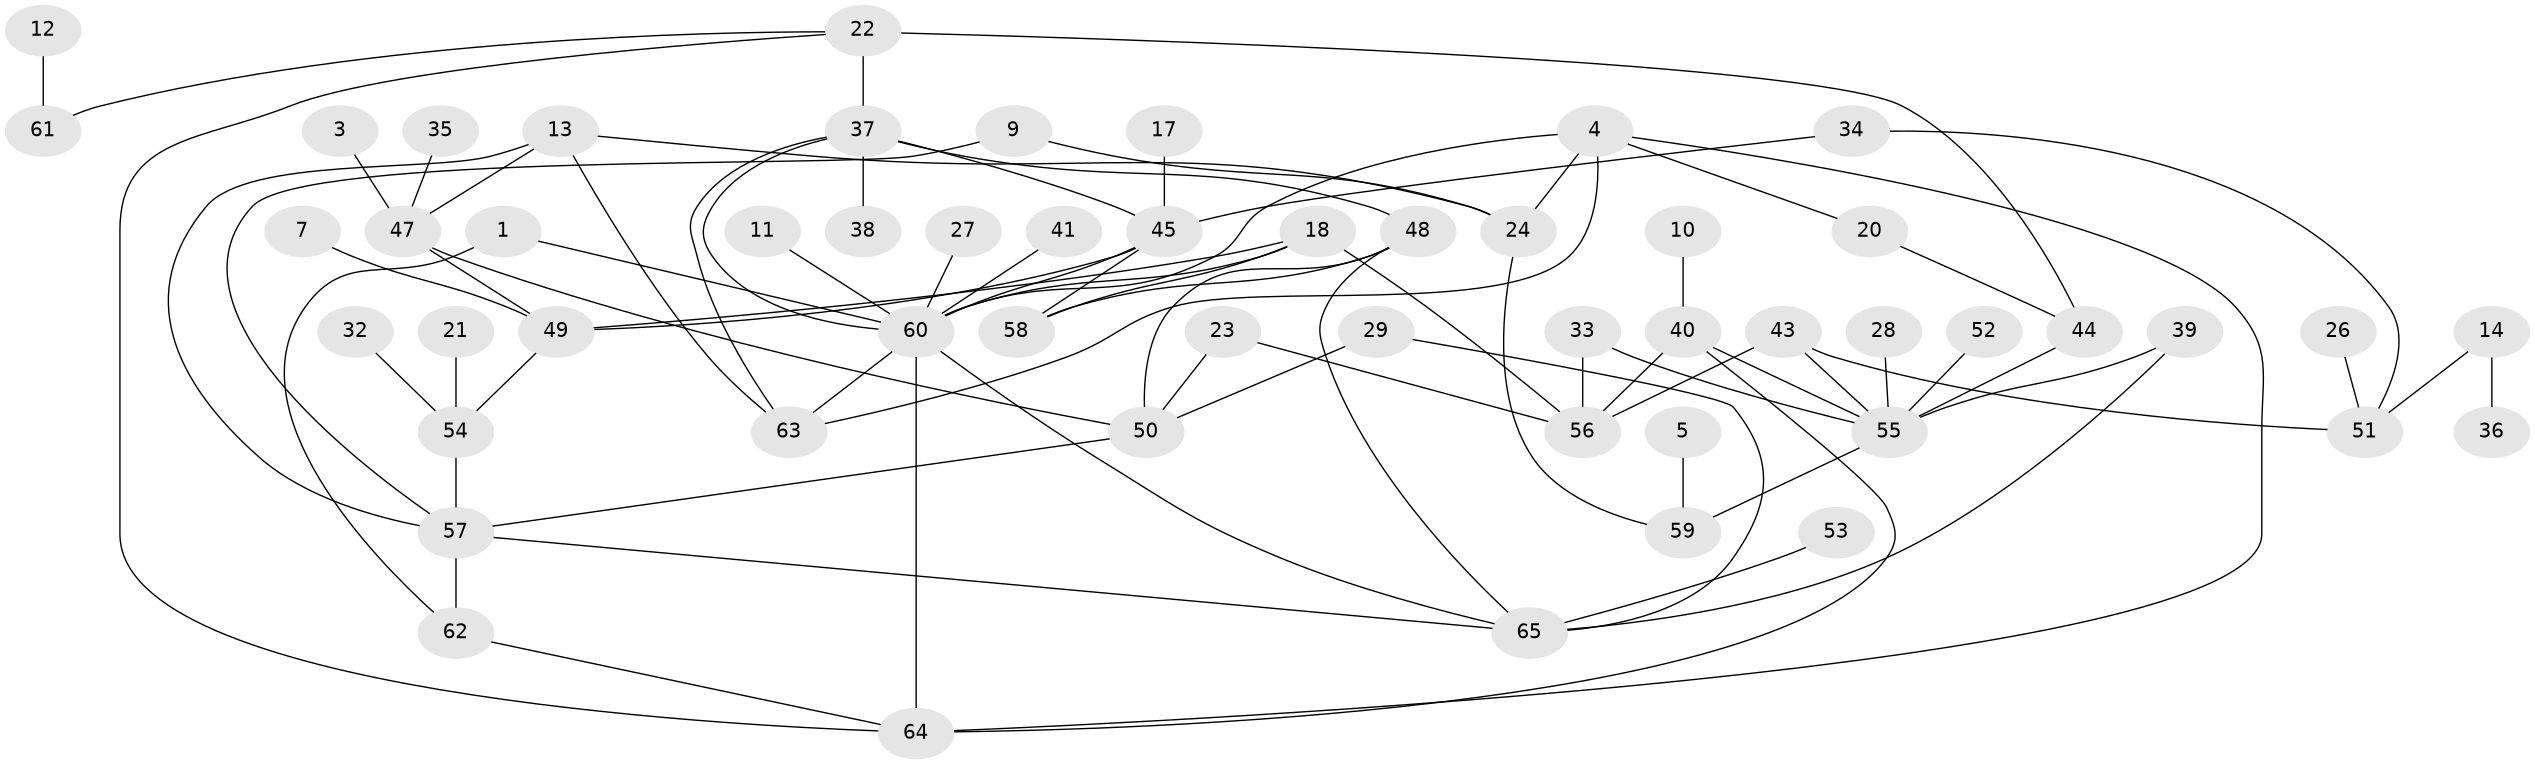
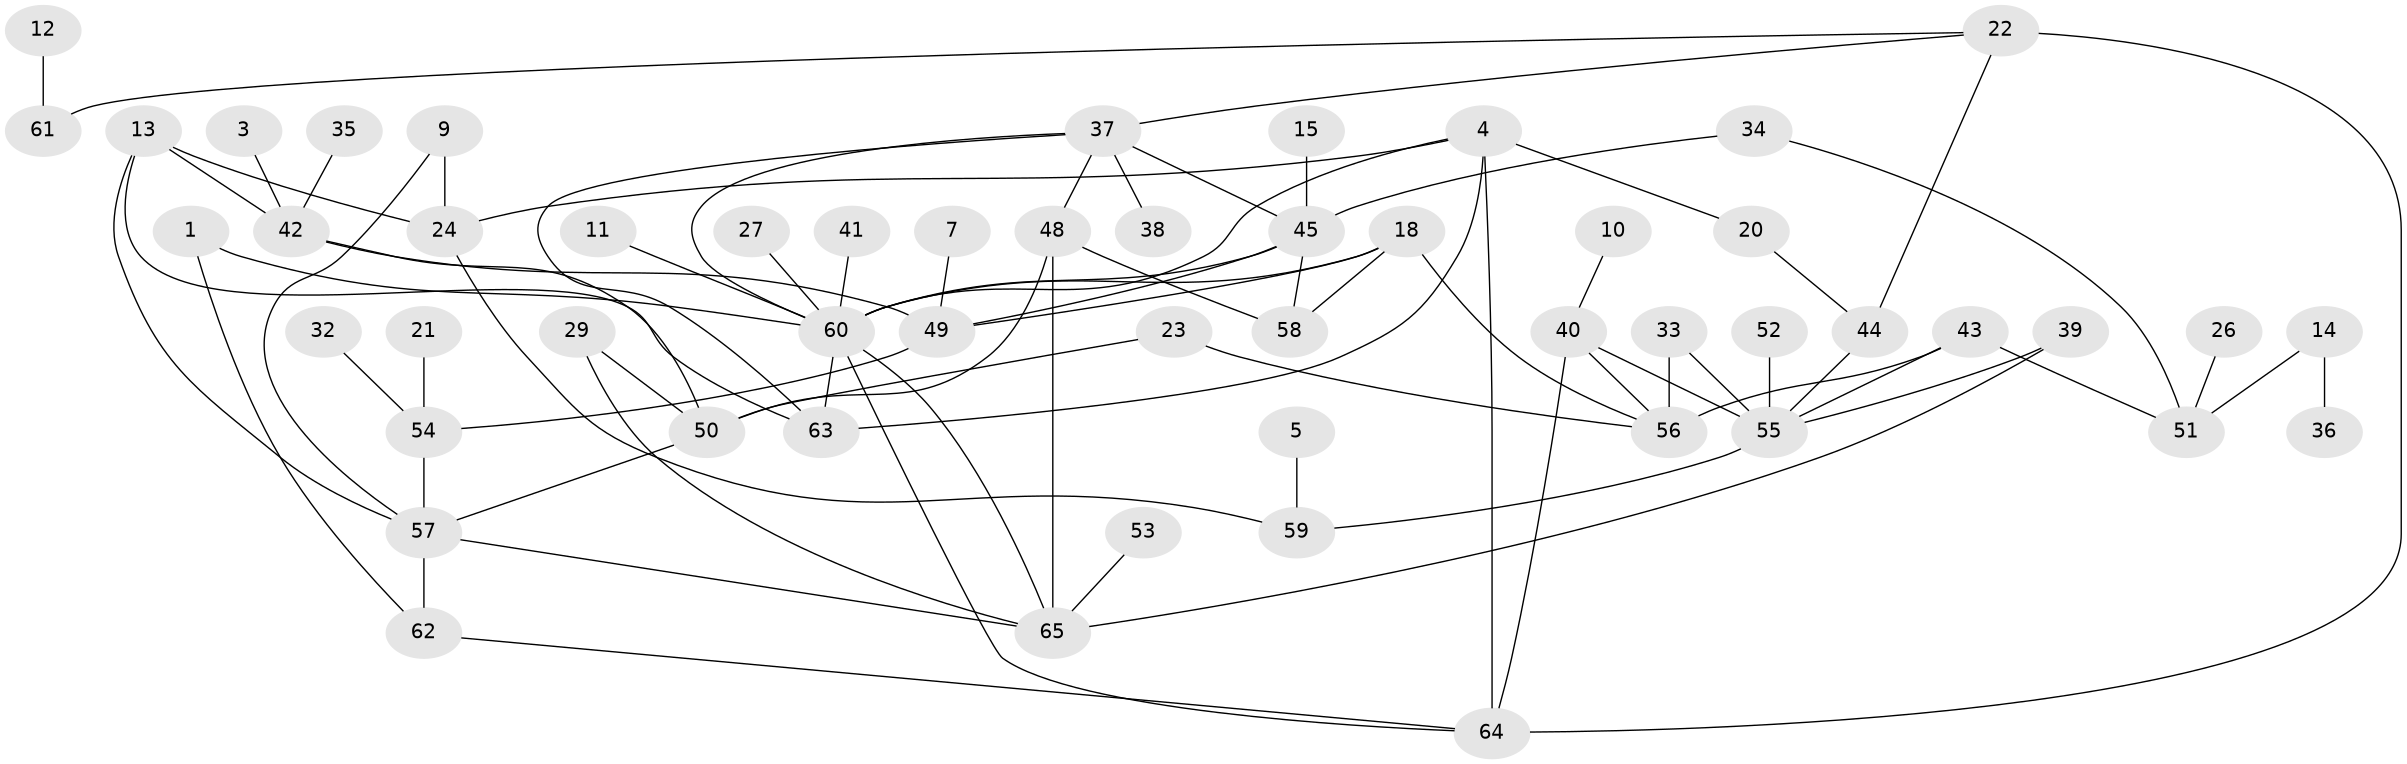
(1164, 131) -> (1307, 131)
(403, 231) -> (291, 231)
(1884, 332) -> none
